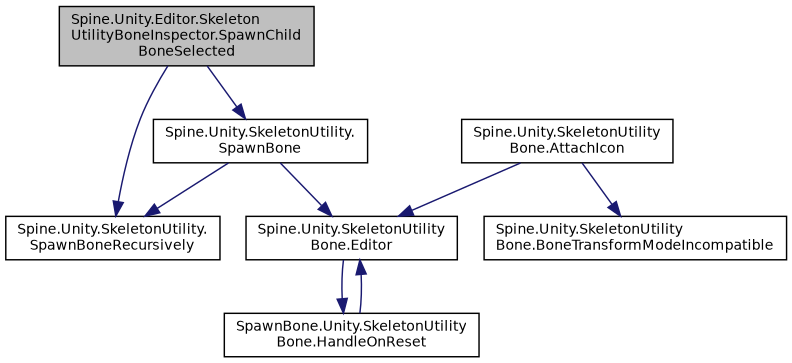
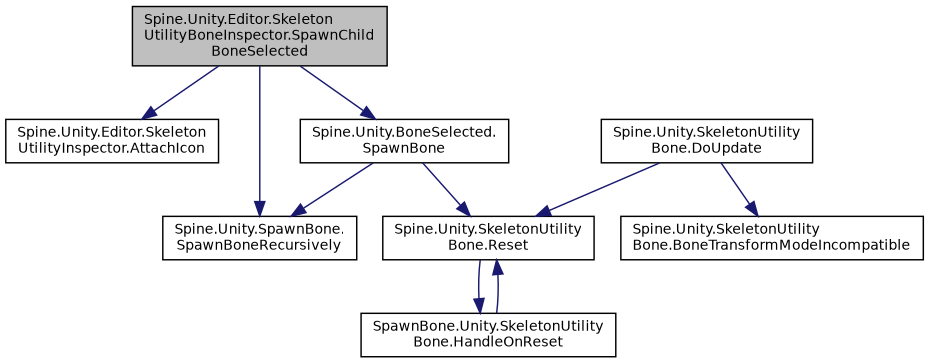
none -> (112, 141)
(260, 141) -> (404, 141)
(567, 141) -> (707, 141)
(113, 238) -> (260, 238)
(352, 238) -> (488, 238)
